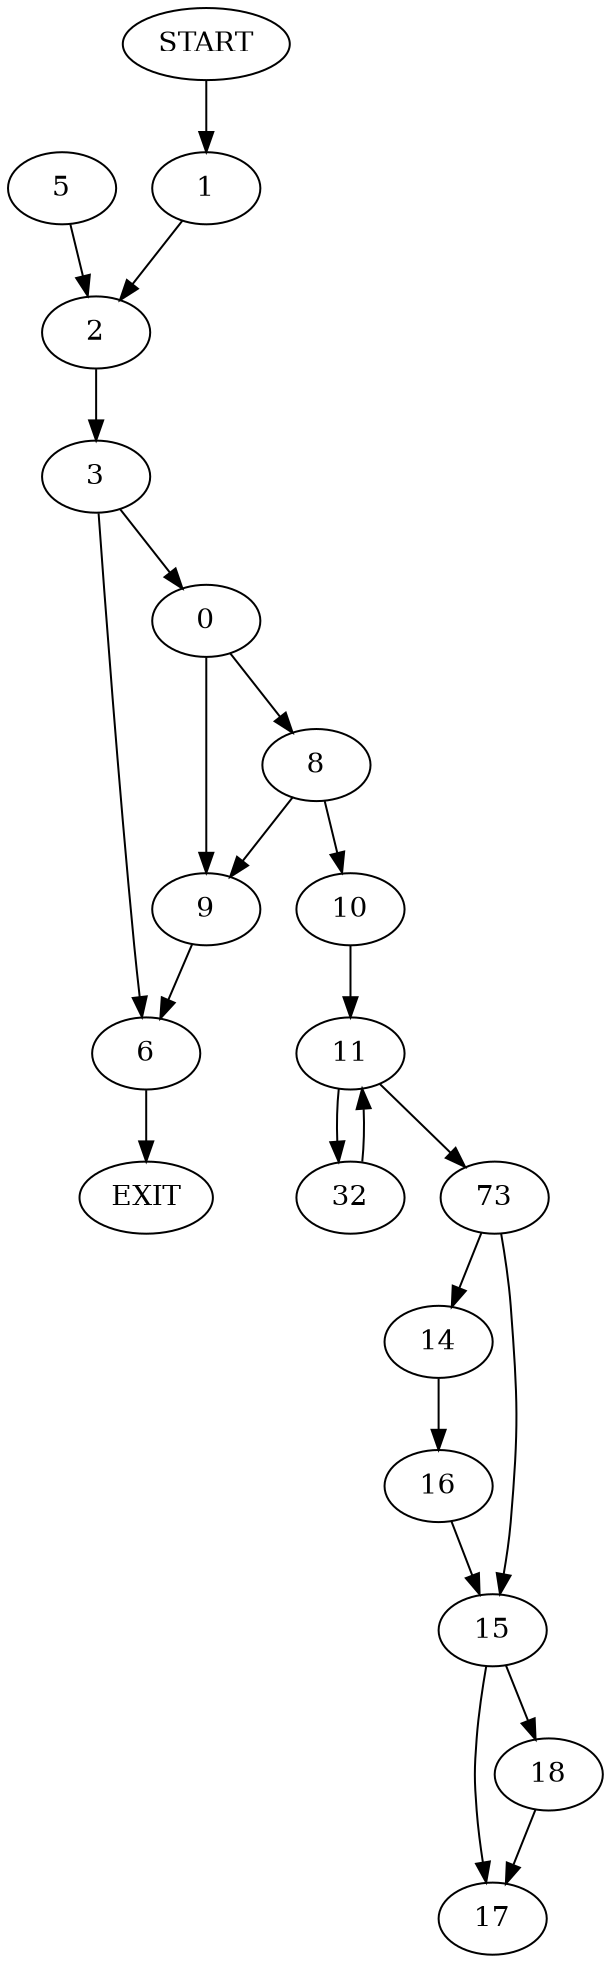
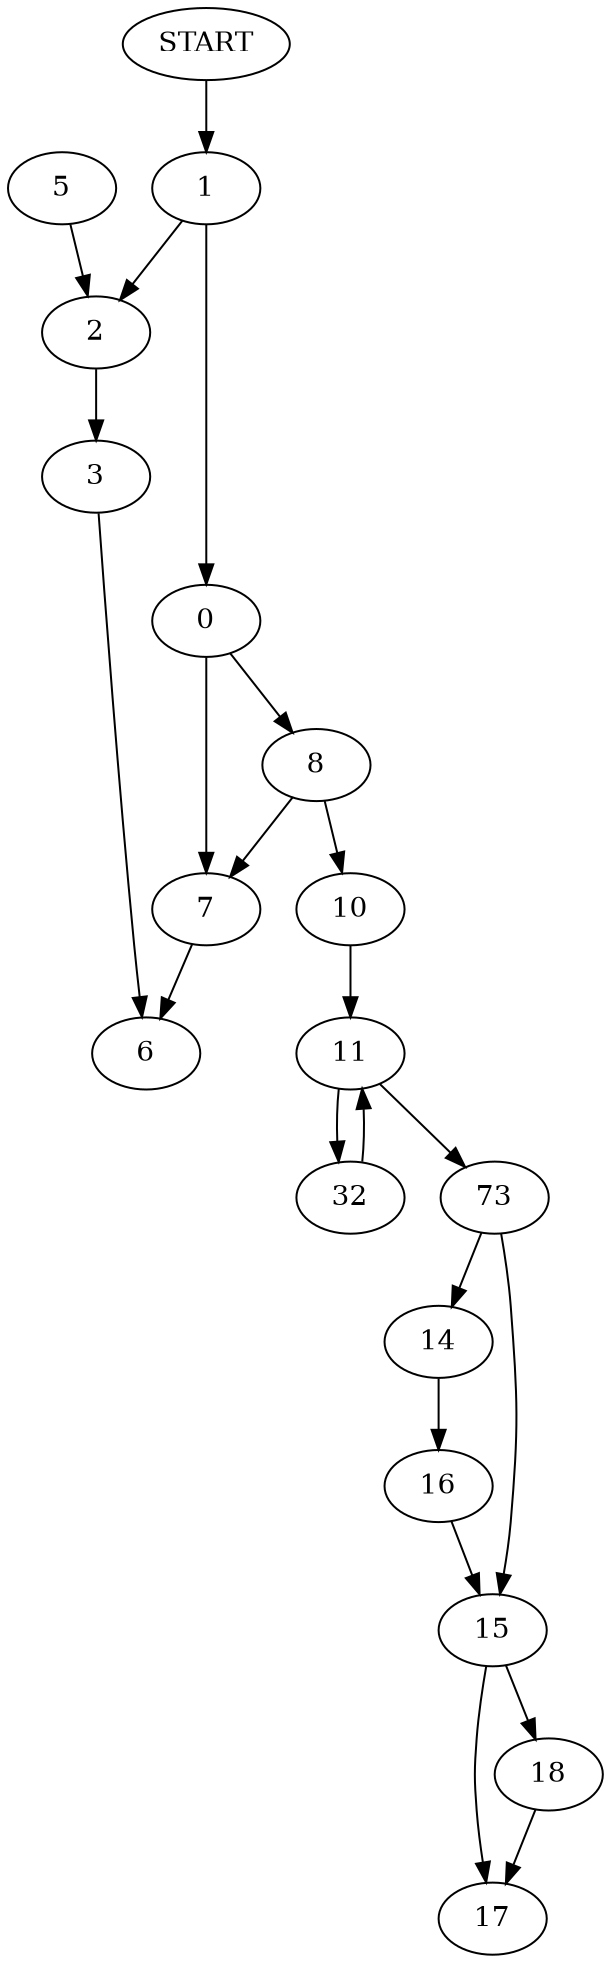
(145, 541) -> (206, 394)
(206, 909) -> (206, 909)
(146, 1198) -> none
